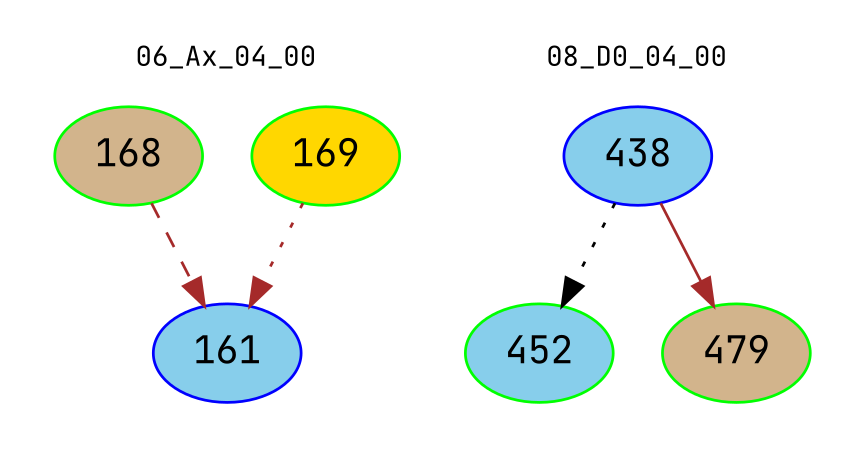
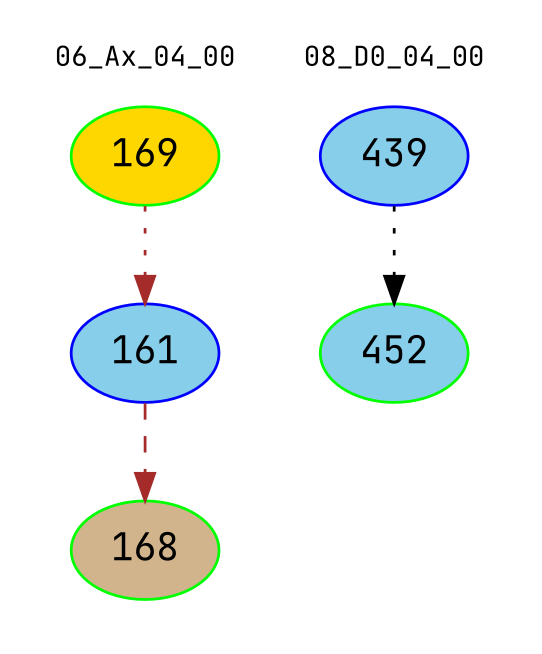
(638, 156) -> (394, 156)
(172, 242) -> (145, 438)
(736, 353) -> none
